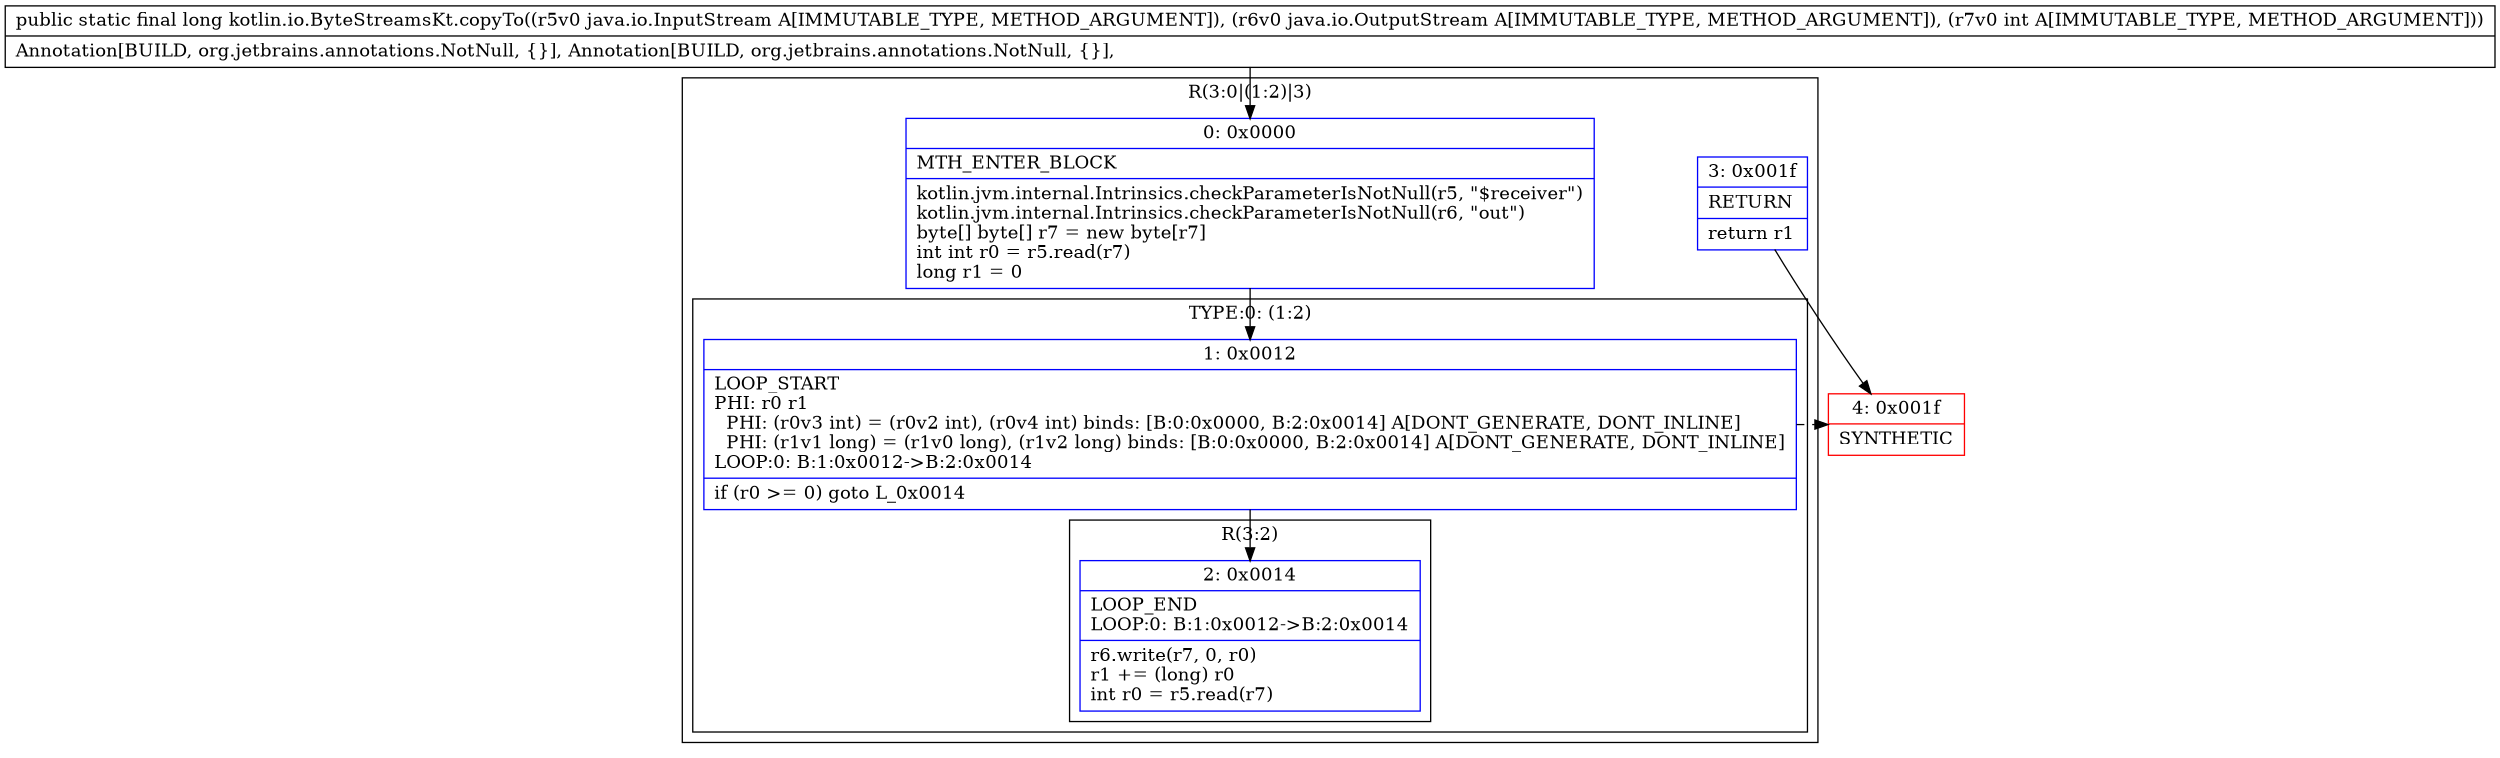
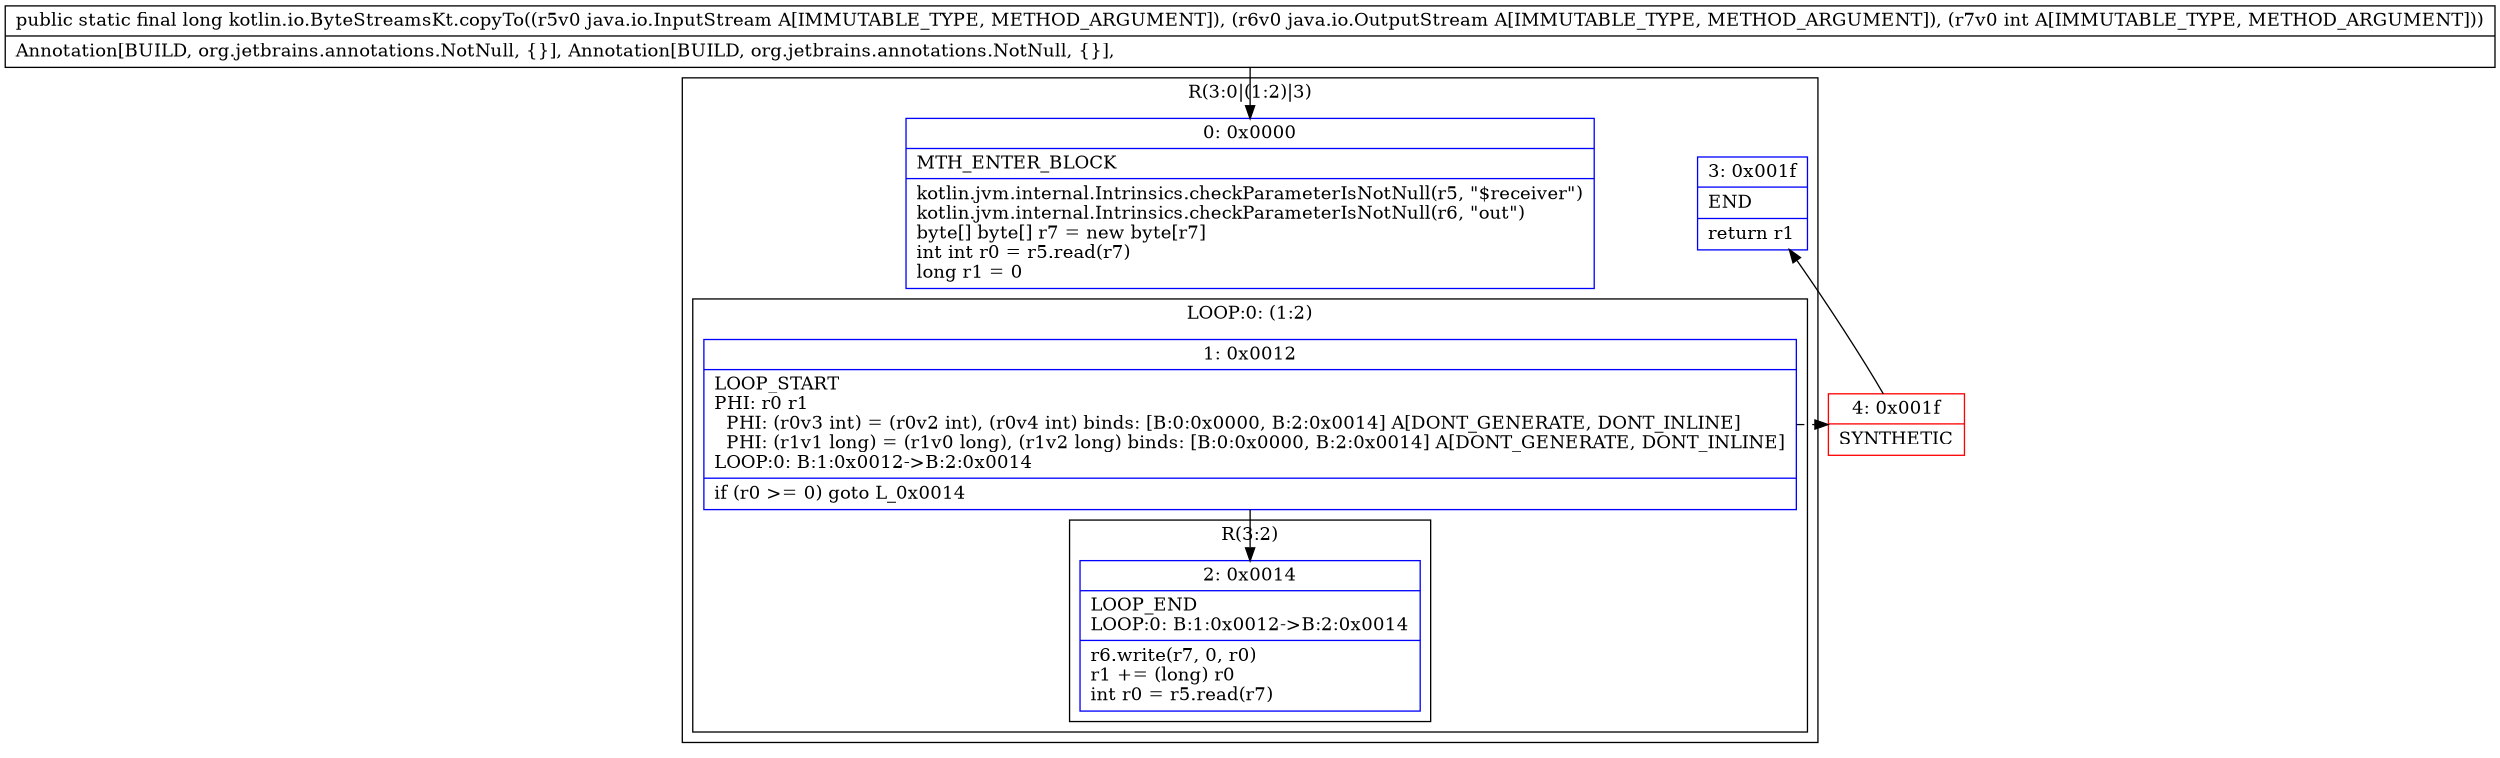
(1751, 202) -> (1730, 202)
(1250, 307) -> none
(1250, 314) -> (1250, 314)
(1827, 331) -> (1841, 326)
